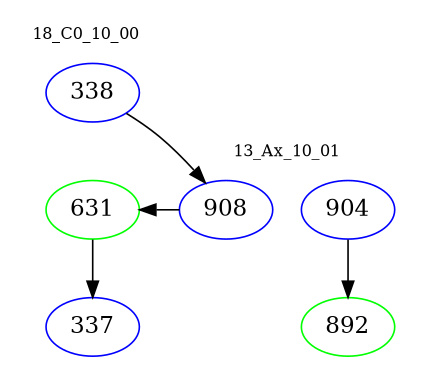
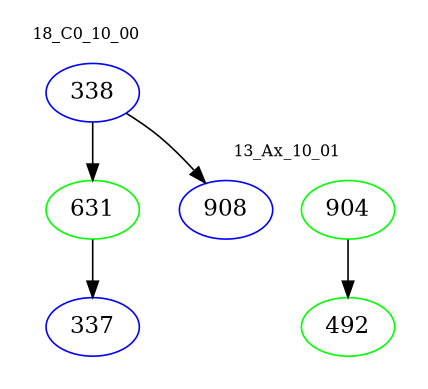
(168, 210) -> (93, 143)
(348, 210) -> (348, 210)
(348, 327) -> (348, 327)
